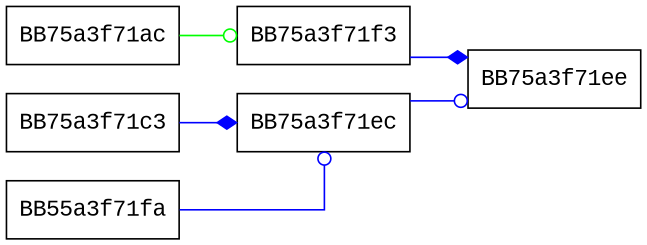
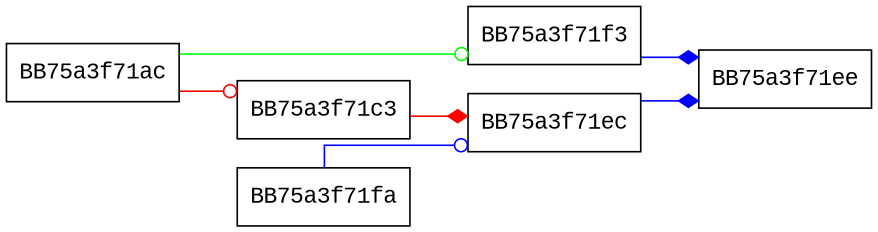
none -> (201, 91)
(432, 101) -> (660, 101)
(198, 123) -> (429, 116)
(93, 210) -> (324, 197)
